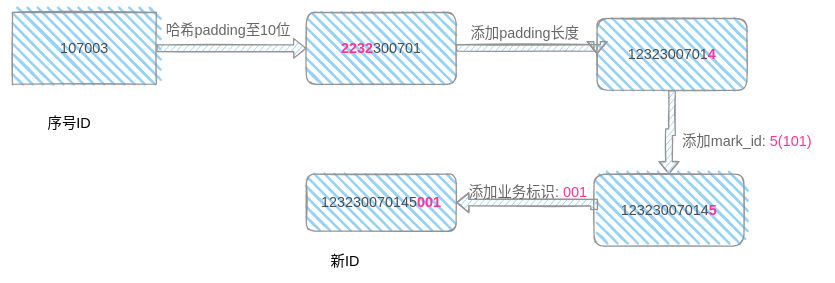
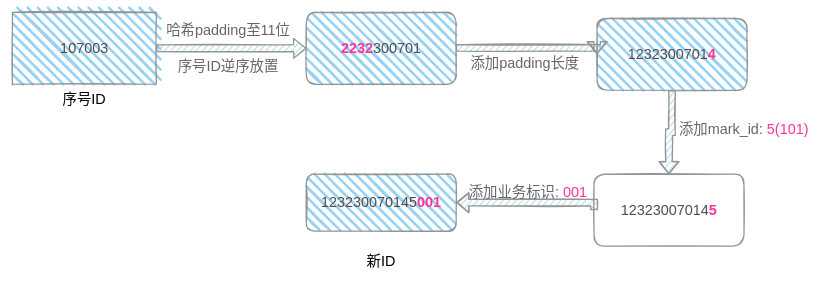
(228, 30) -> (228, 30)
(525, 33) -> (525, 63)
none -> (228, 66)
(69, 123) -> (84, 99)
(747, 141) -> (744, 129)
(669, 210) -> (669, 210)
(345, 261) -> (381, 261)
